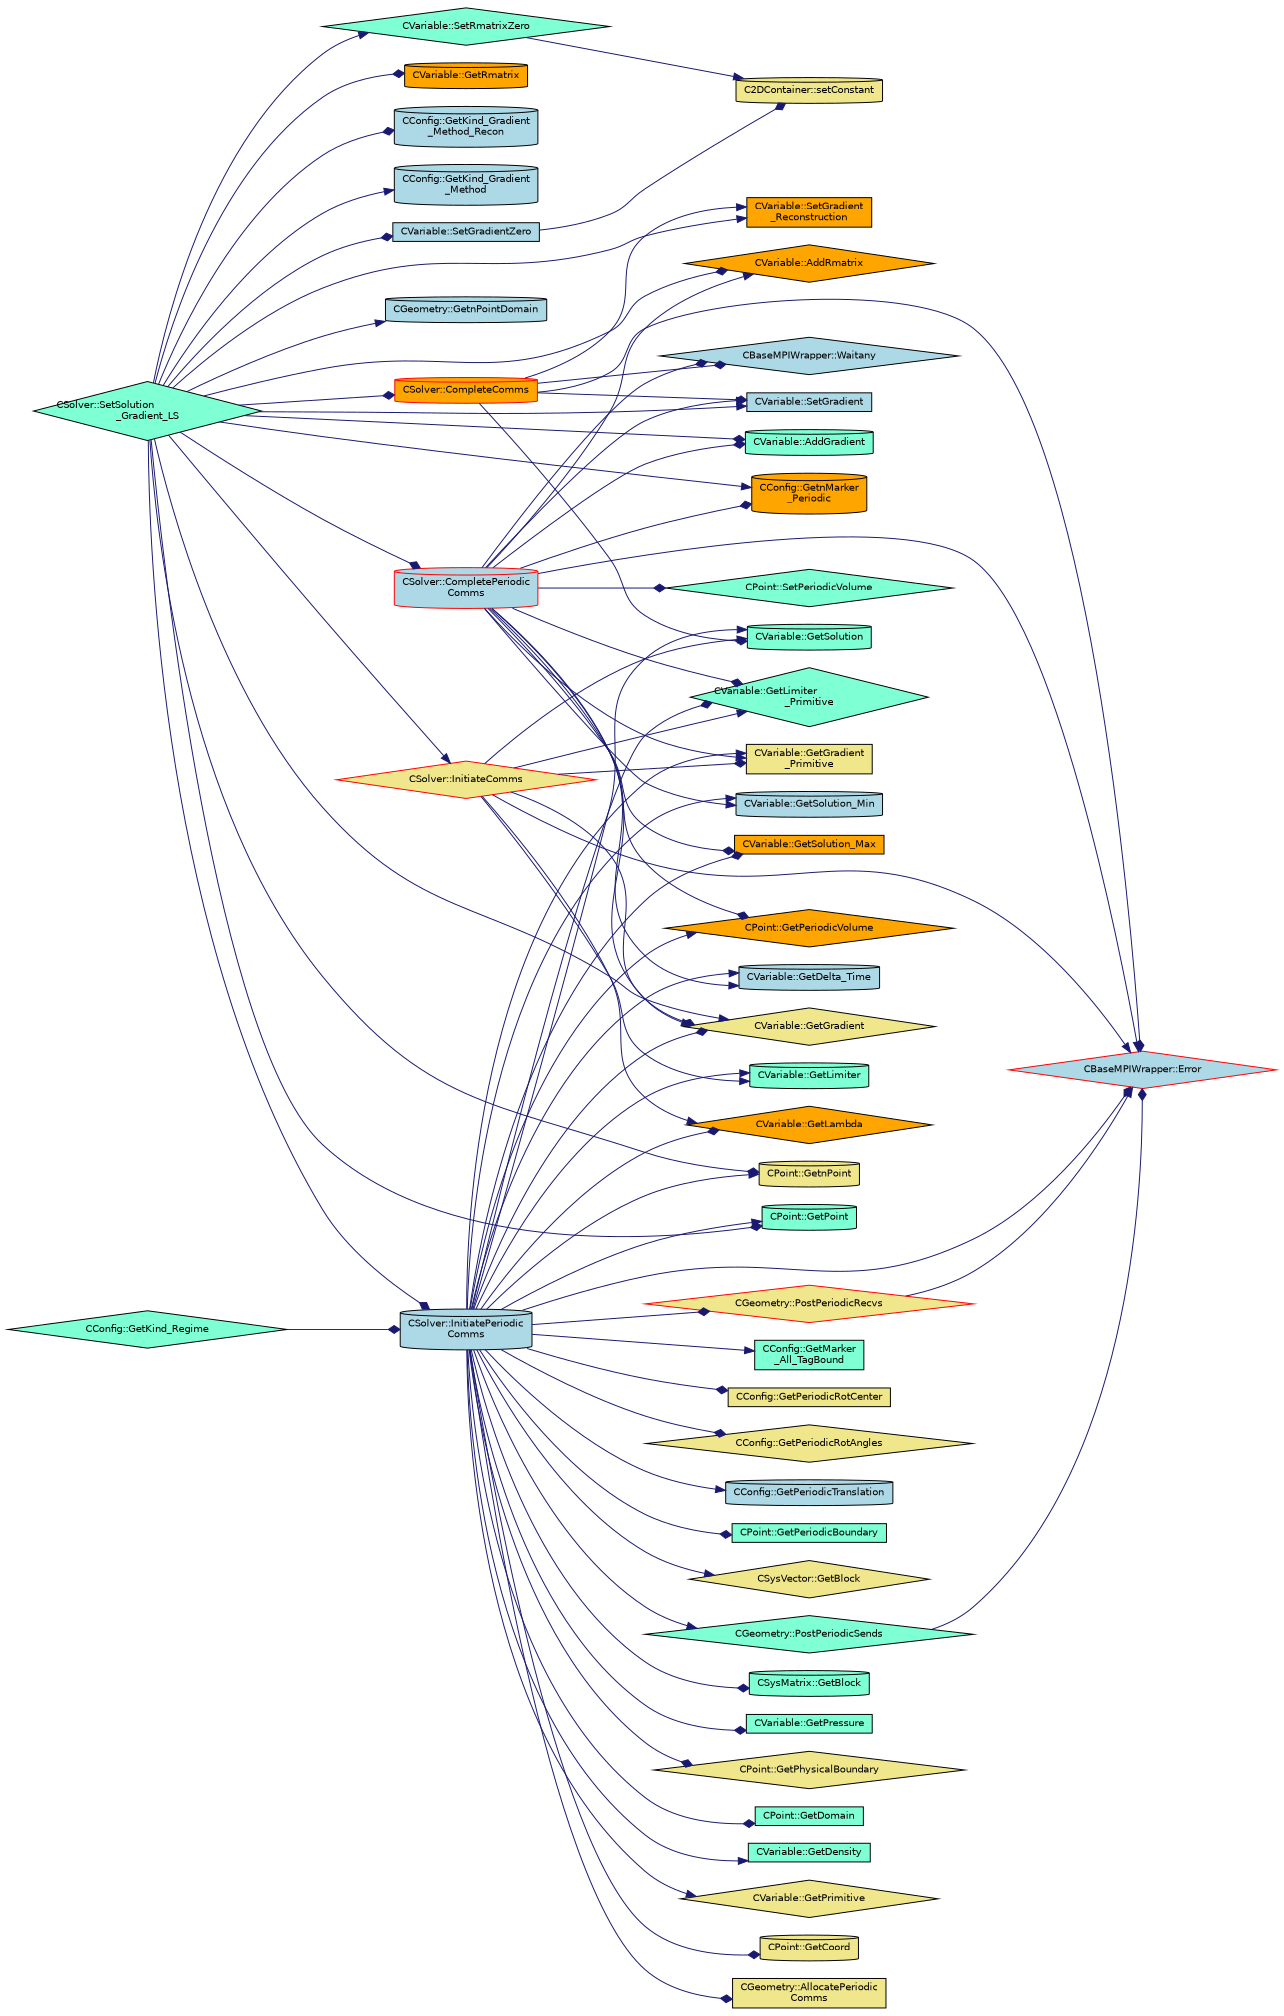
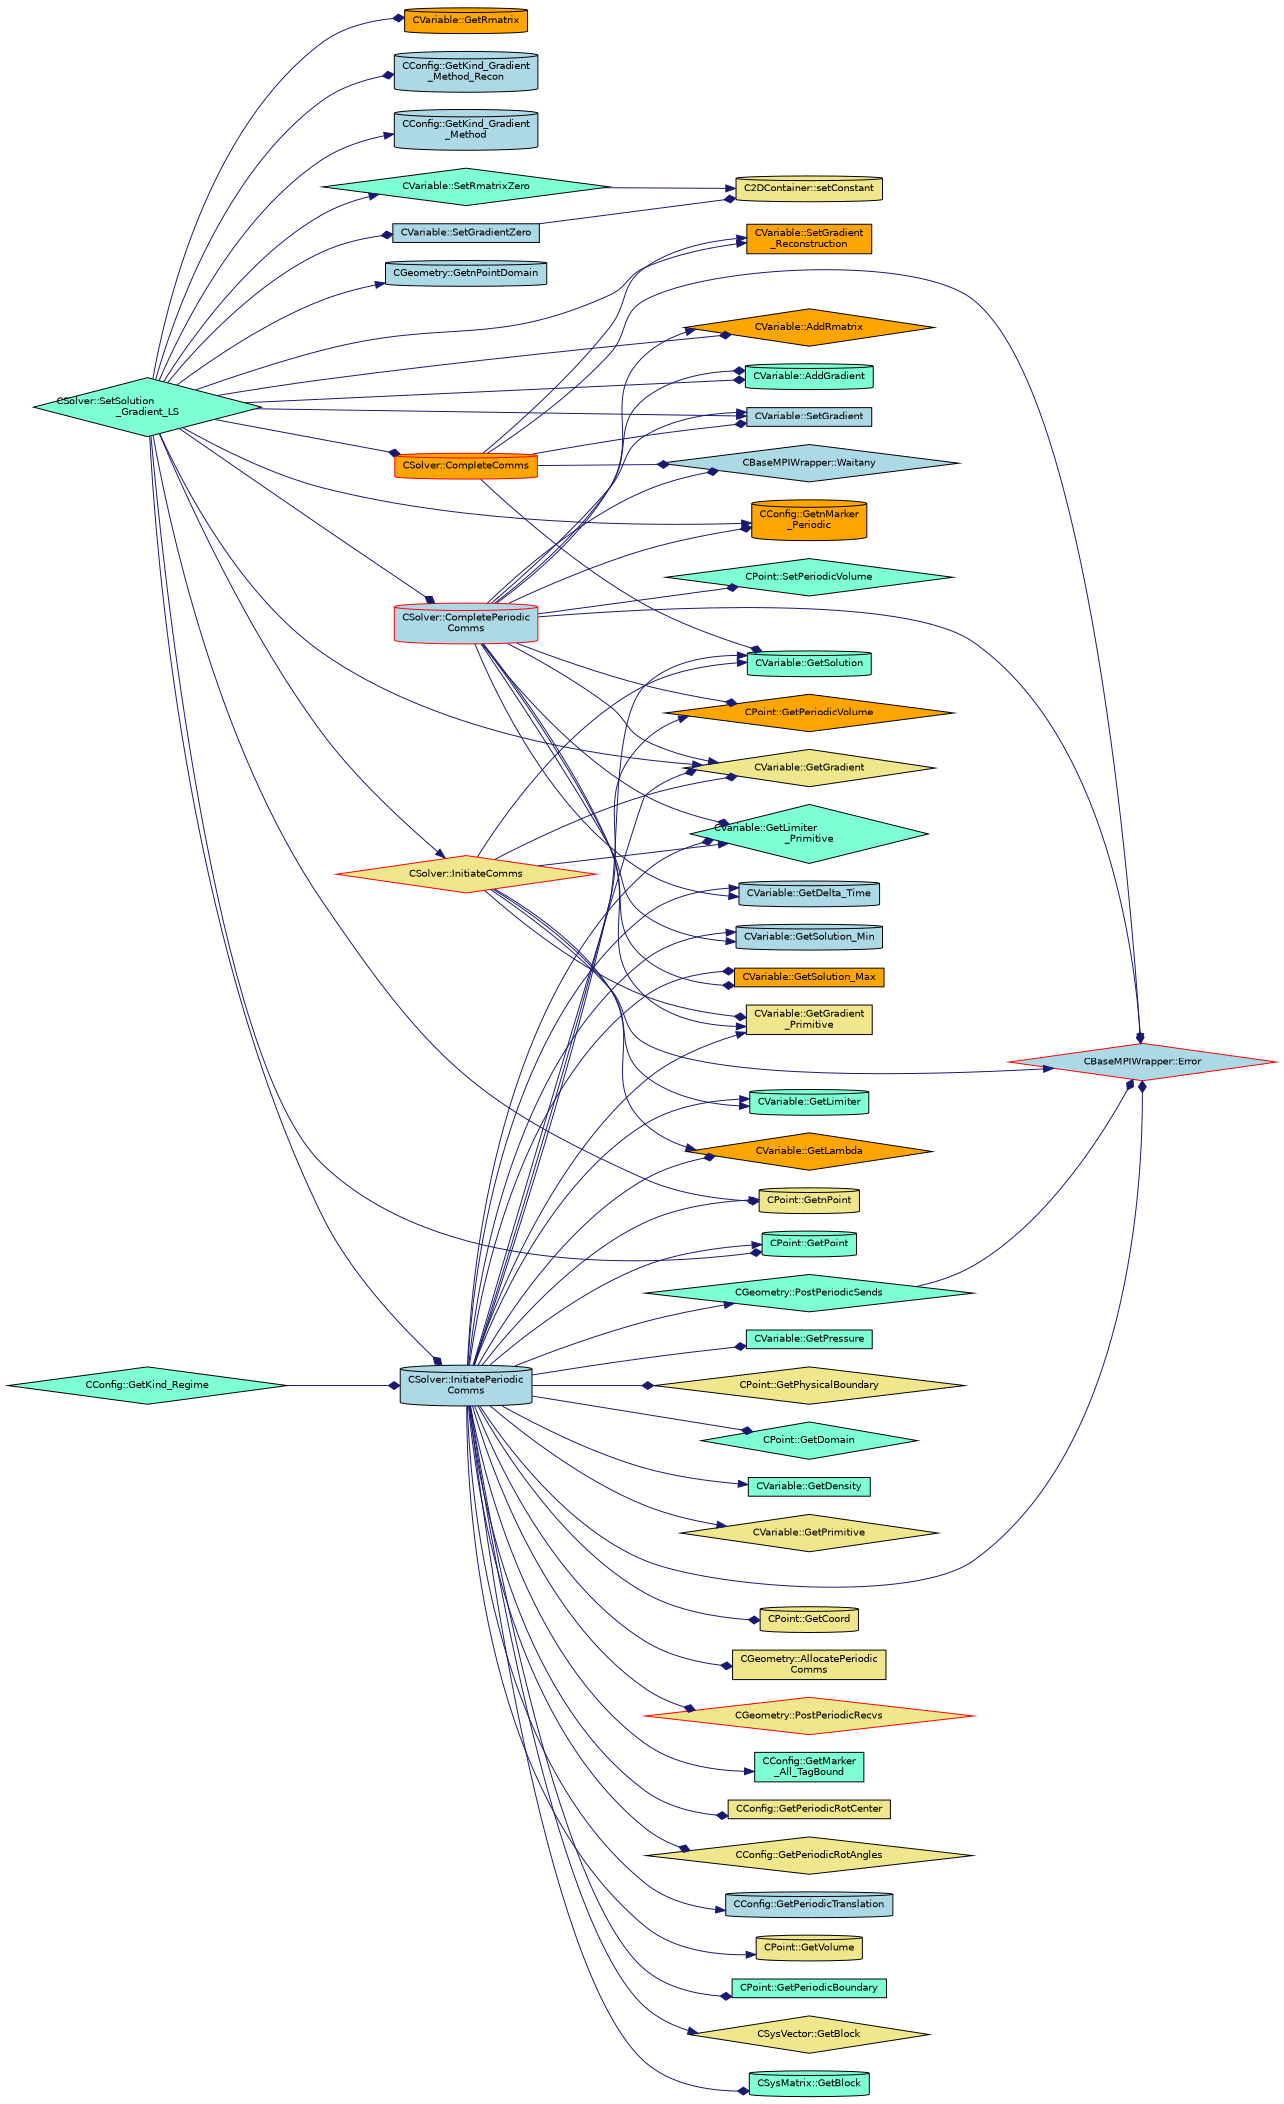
(1037, 1220) -> none
(809, 1816) -> (809, 1441)
none -> (809, 1948)
